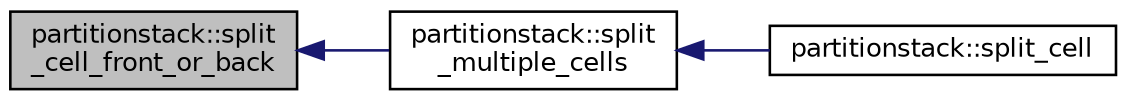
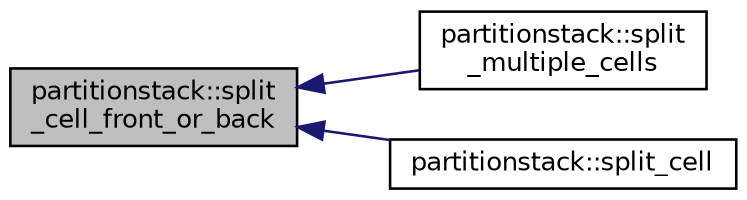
(737, 50) -> (357, 135)
